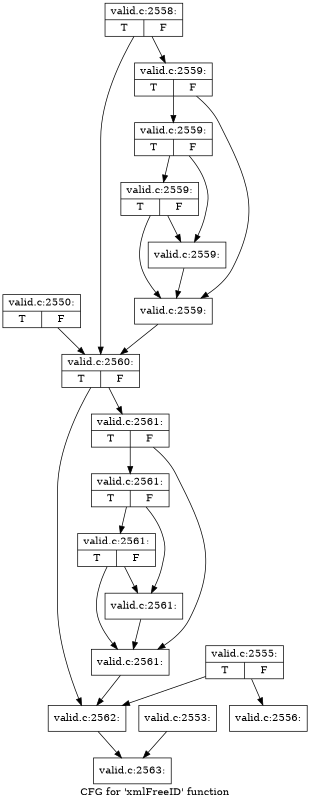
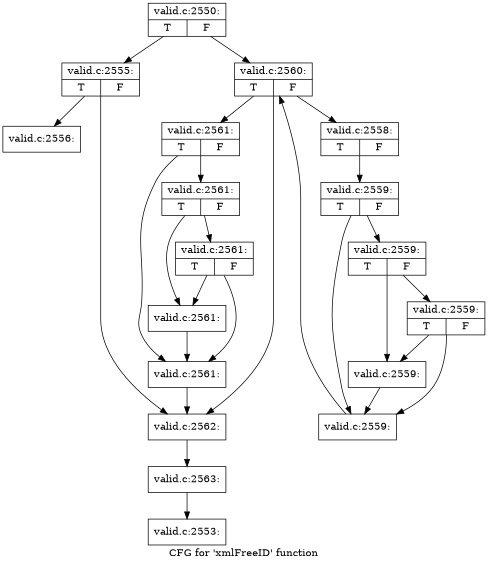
none -> (147, 48)
(101, 188) -> (313, 107)
(157, 742) -> (187, 502)
